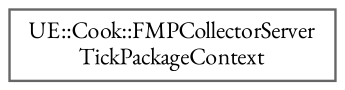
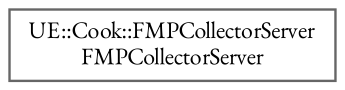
(172, 45) -> (172, 45)
